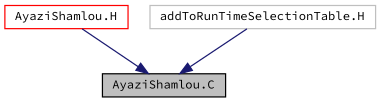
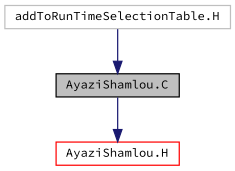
(110, 48) -> (118, 113)
